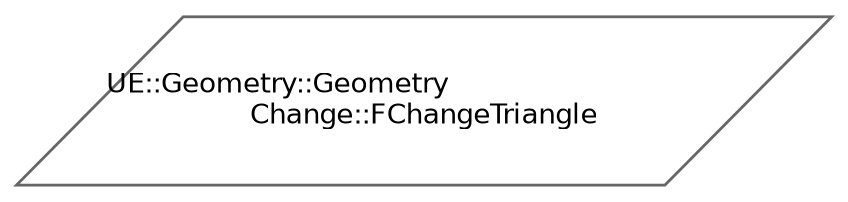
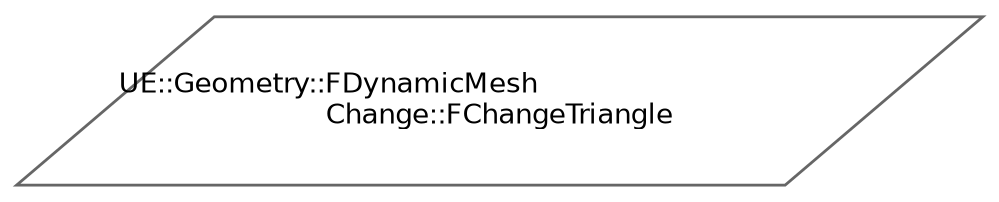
(424, 101) -> (500, 101)
